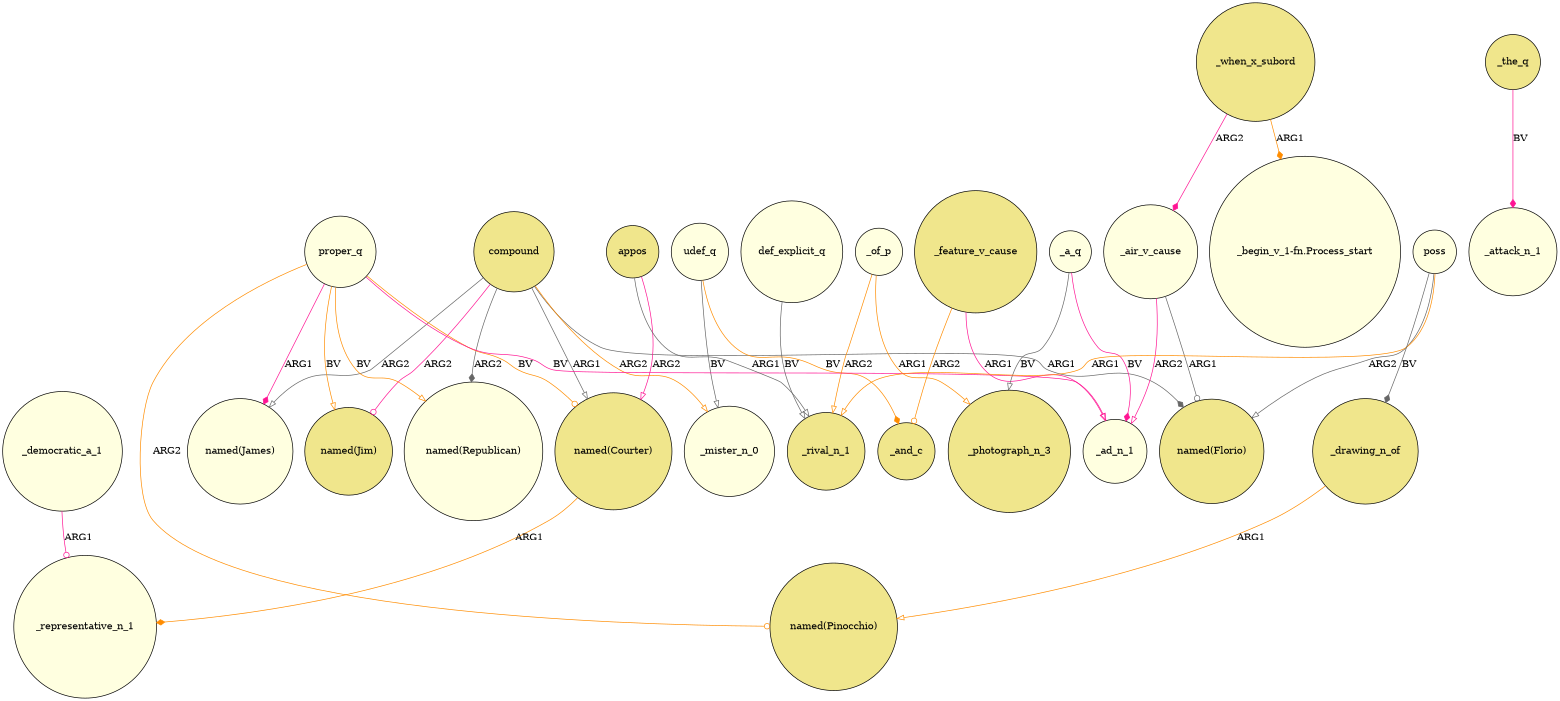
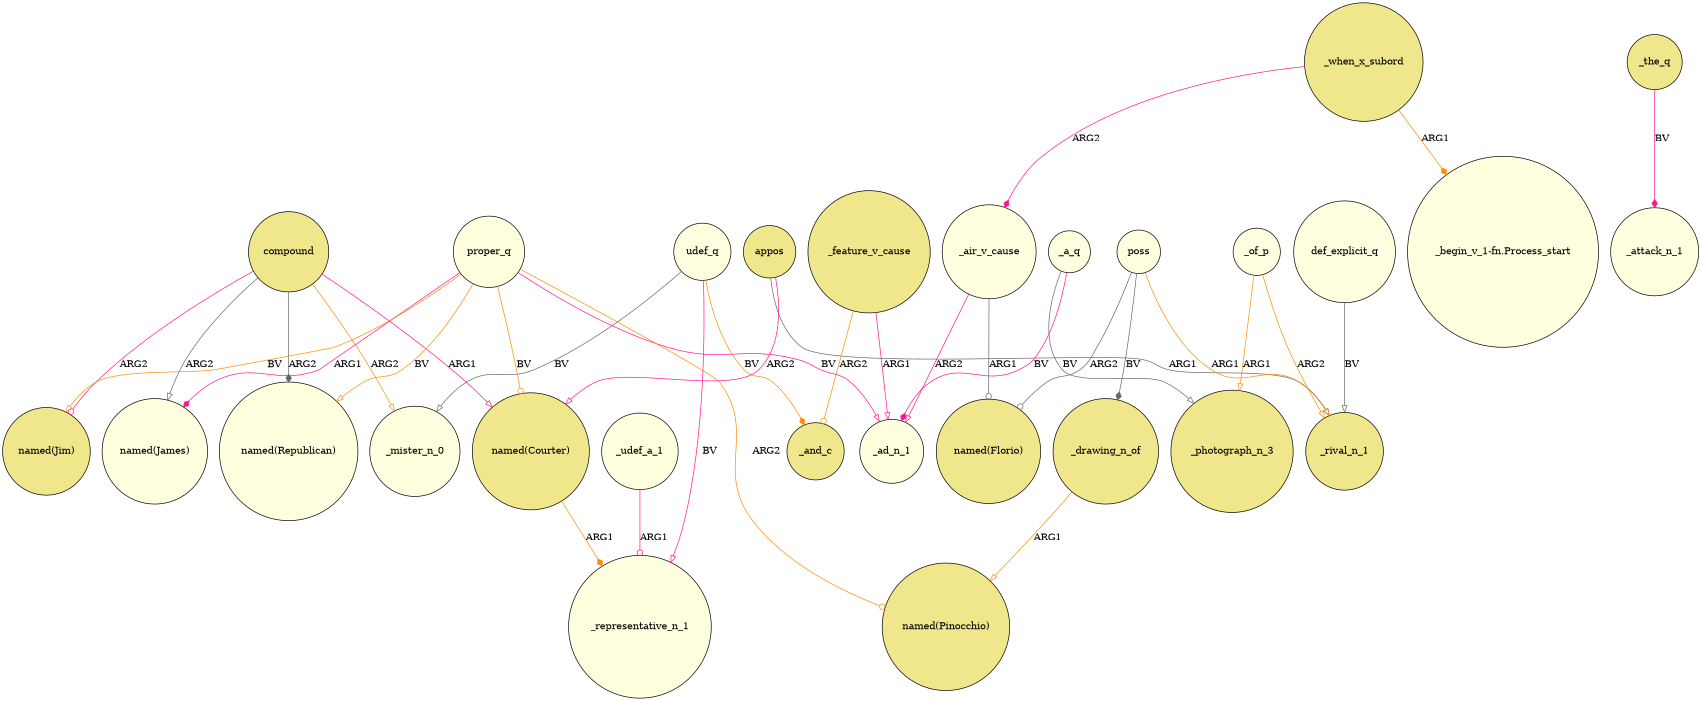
(558, 340) -> (408, 335)
(833, 355) -> none
(1367, 360) -> (1095, 350)
none -> (700, 420)
(62, 451) -> (640, 451)
